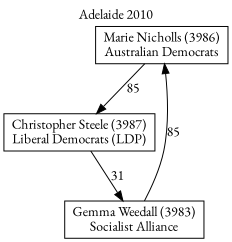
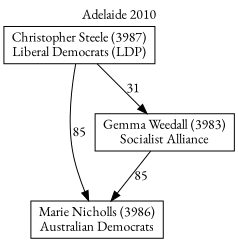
(124, 85) -> (70, 129)
